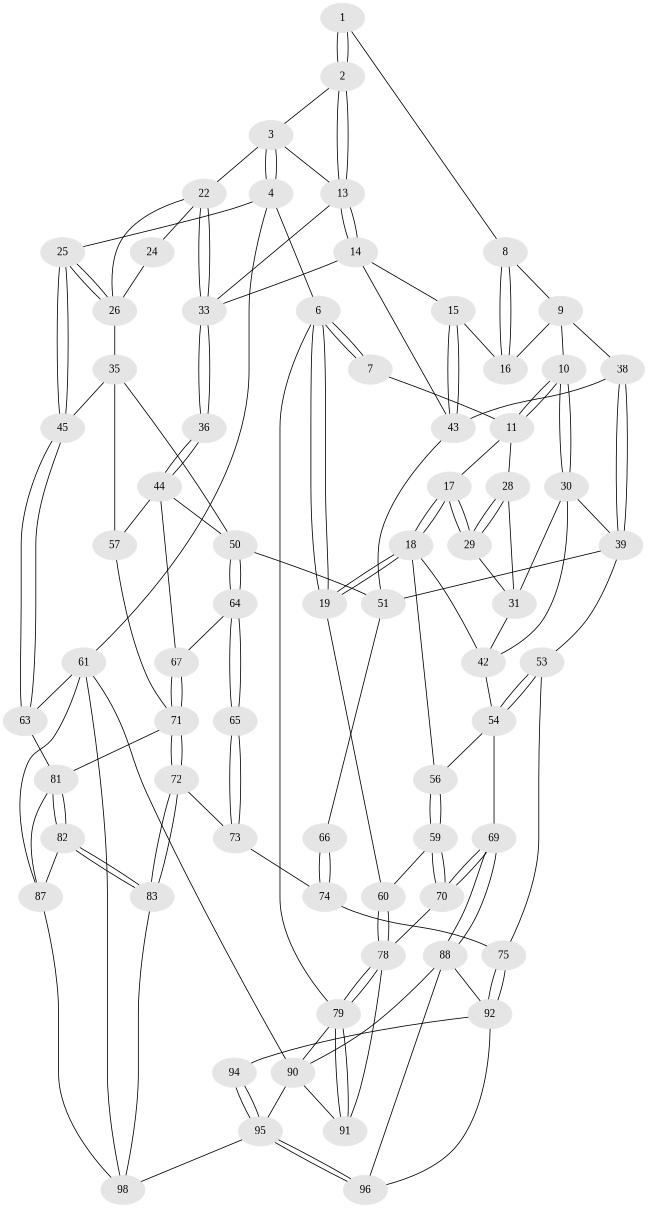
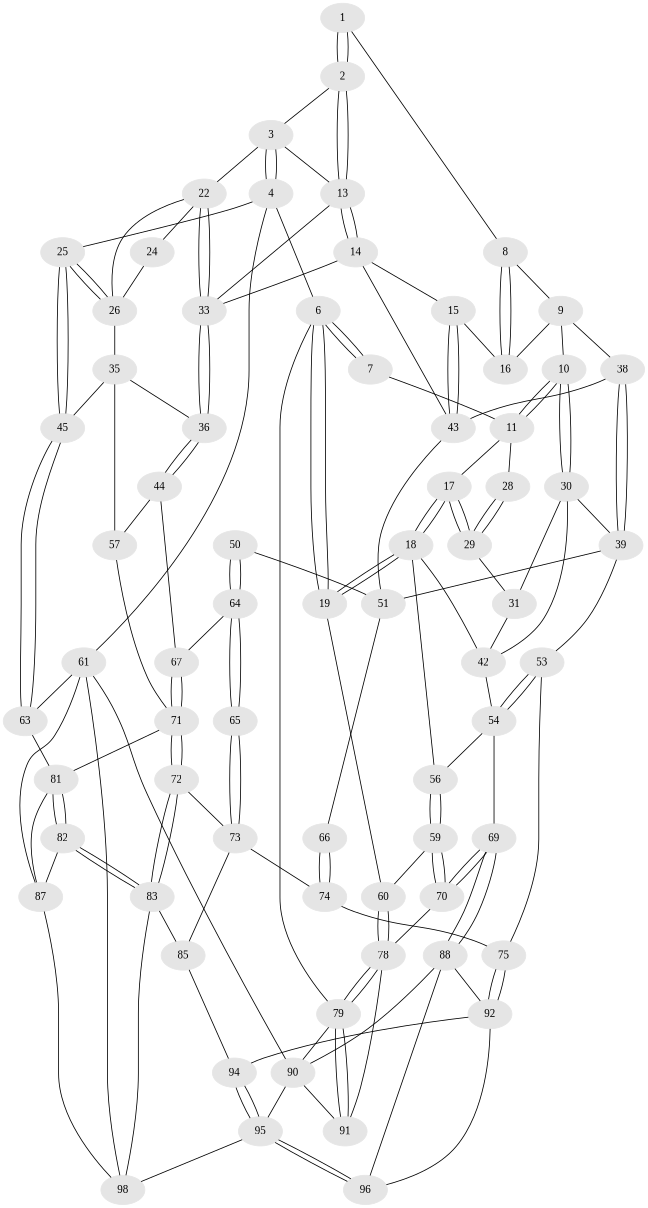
(172, 449) -> (160, 399)
(197, 516) -> none
(511, 545) -> none
none -> (183, 956)
